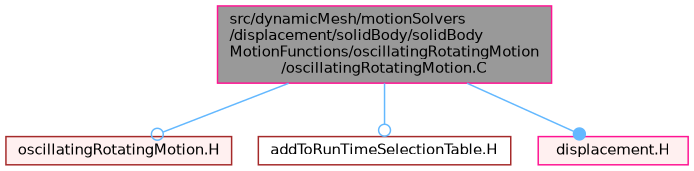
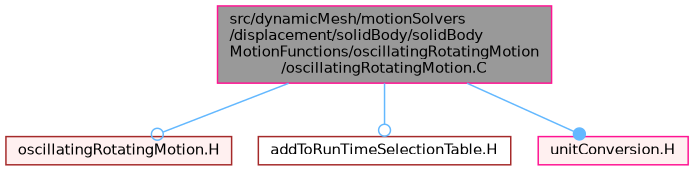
(613, 151) -> (613, 151)
